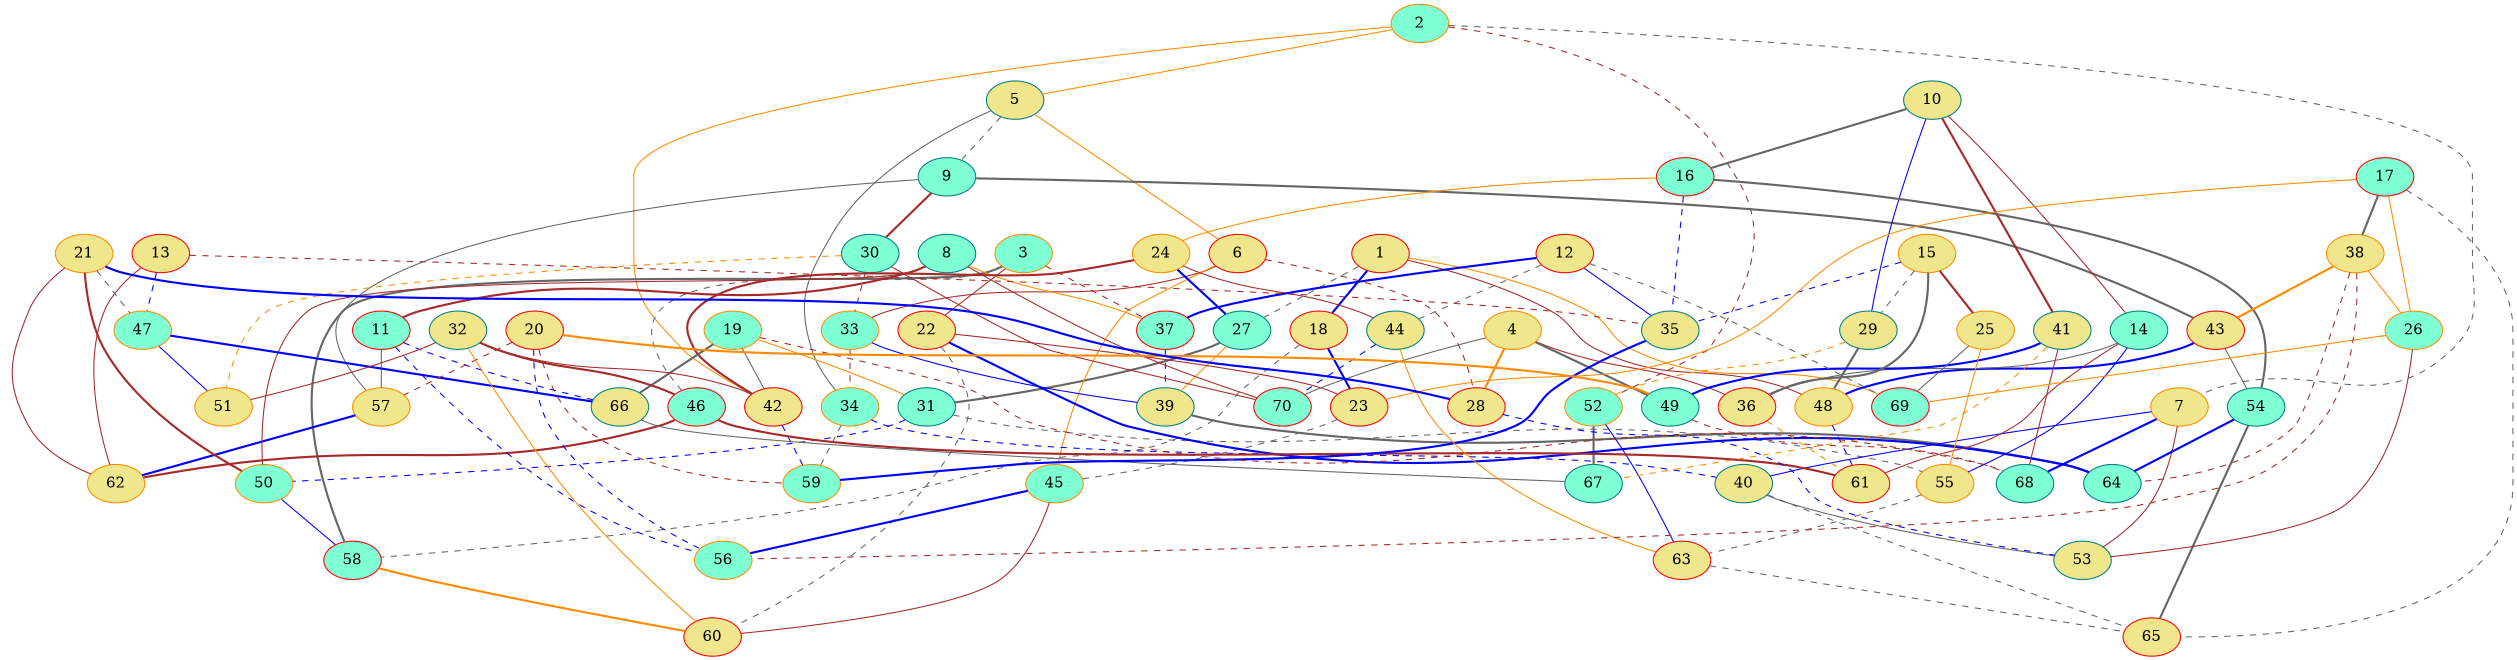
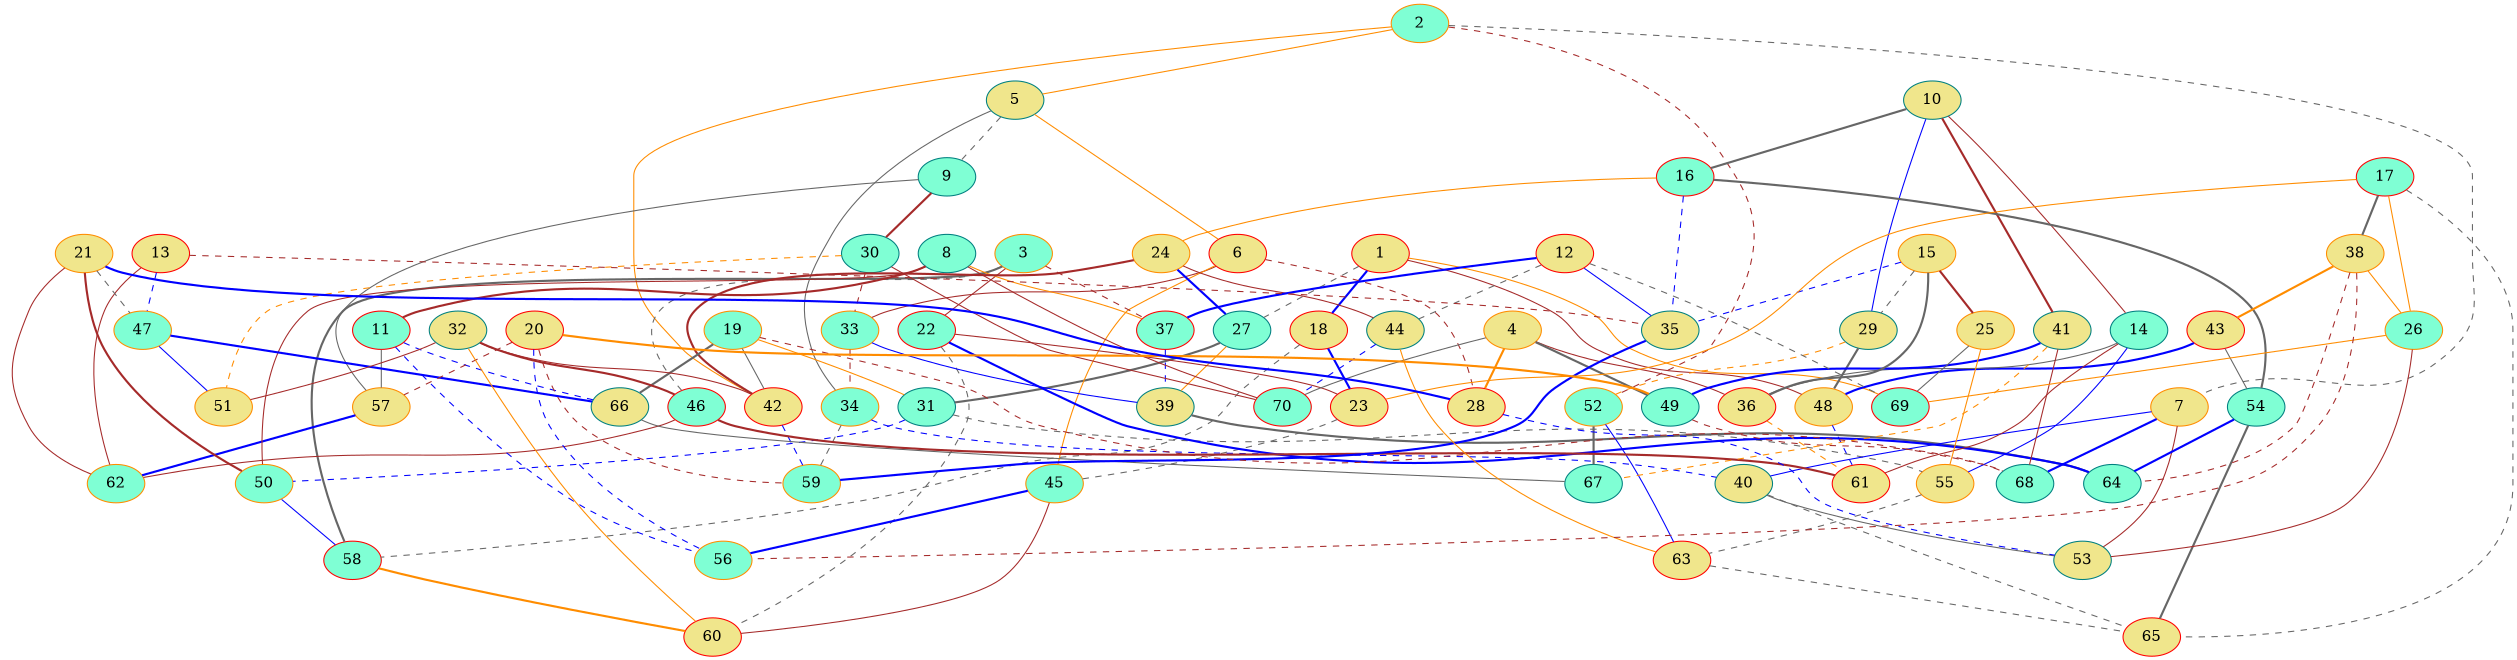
(1593, 199) -> none
(927, 330) -> (927, 330)
(410, 455) -> (410, 455)
(116, 484) -> (116, 484)
